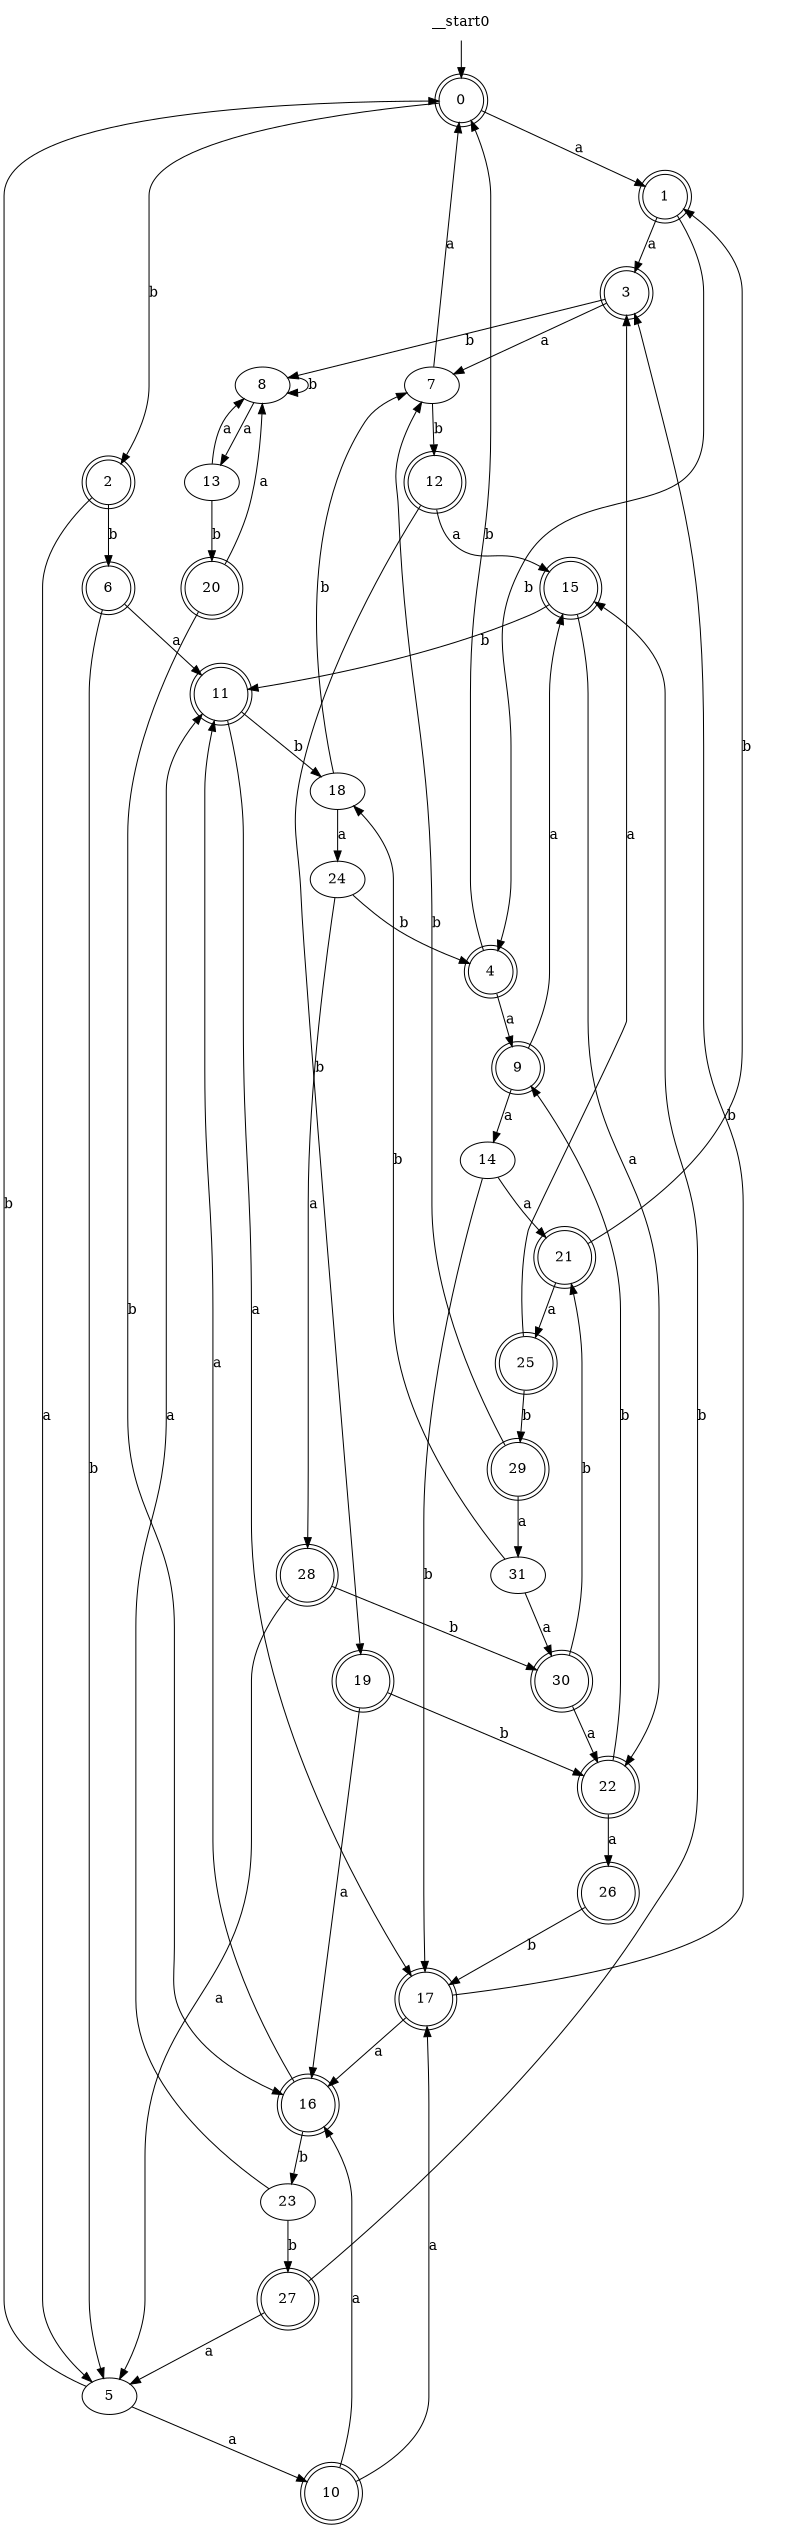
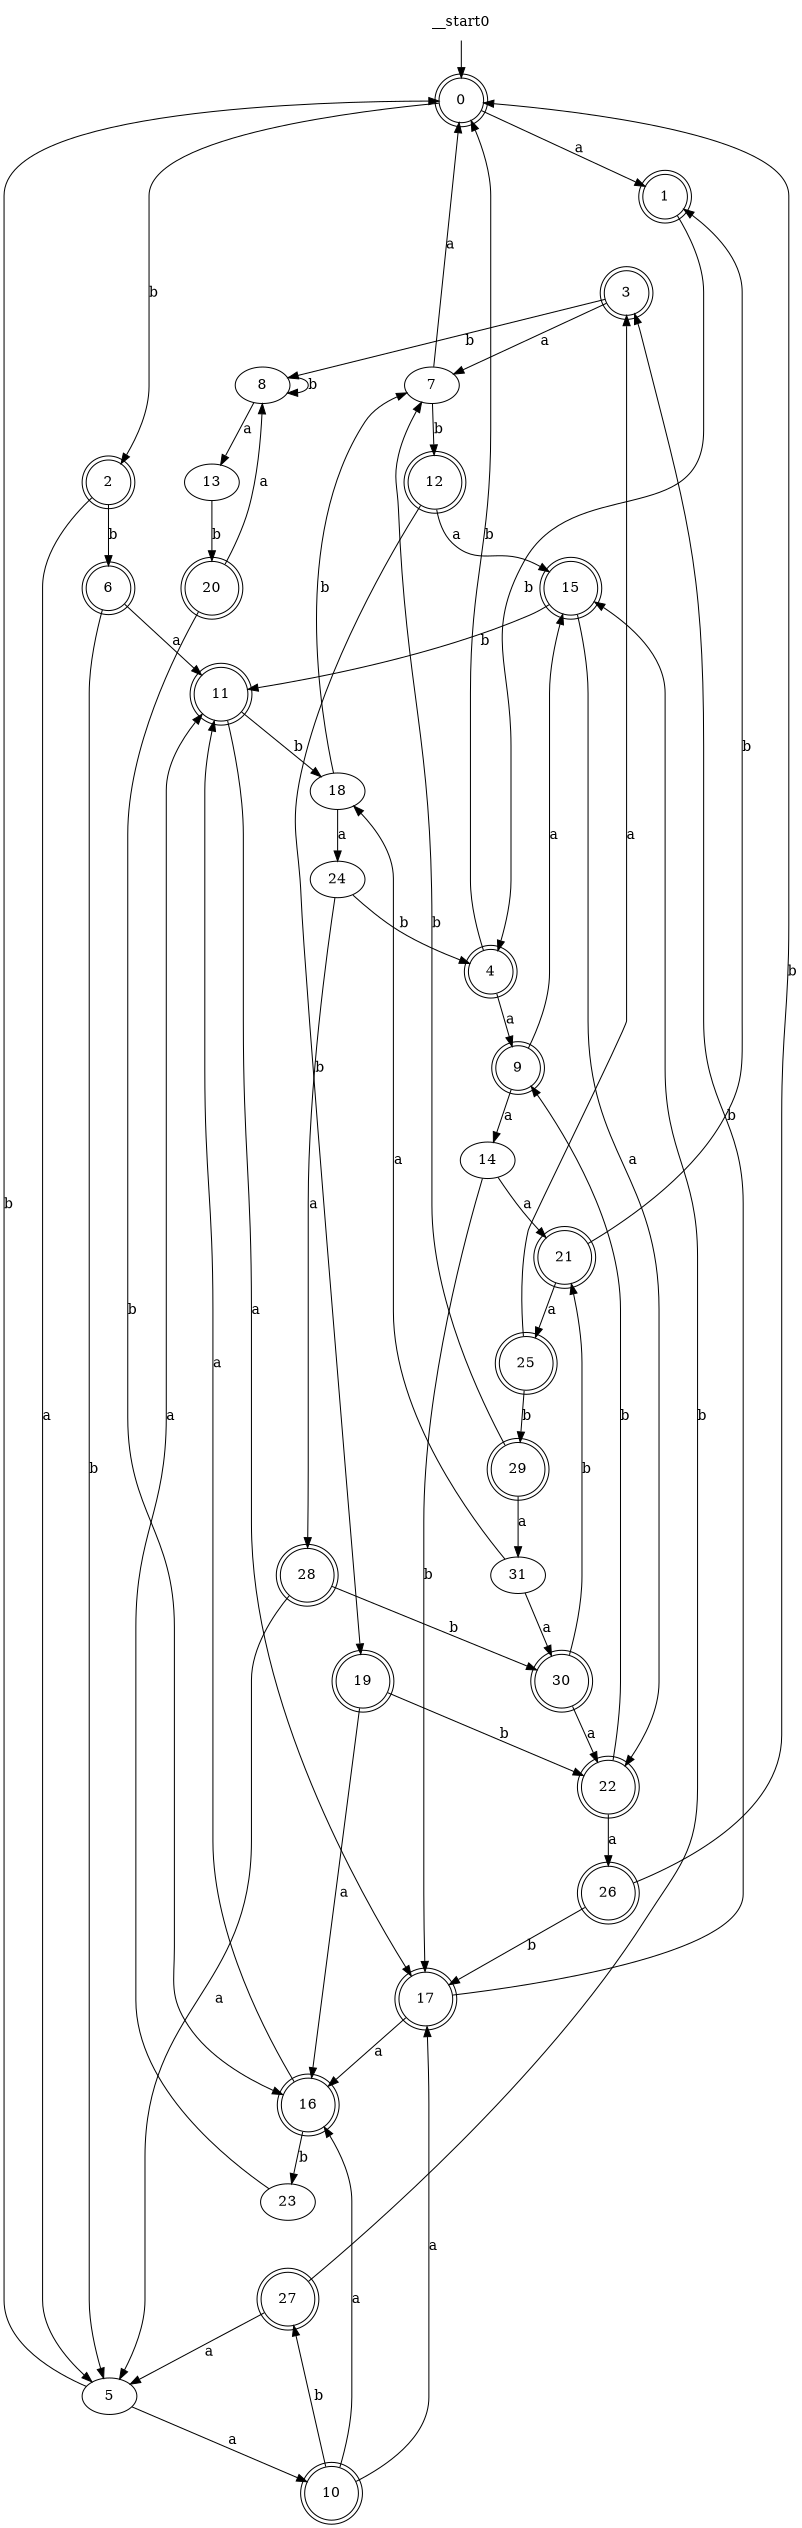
(648, 240) -> none
(218, 432) -> none
none -> (789, 915)
(398, 1160) -> (398, 1160)
(288, 2241) -> (311, 2401)
